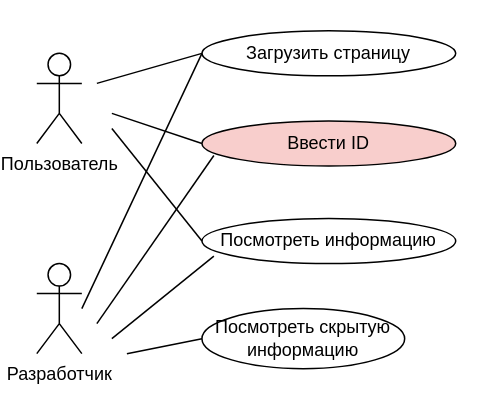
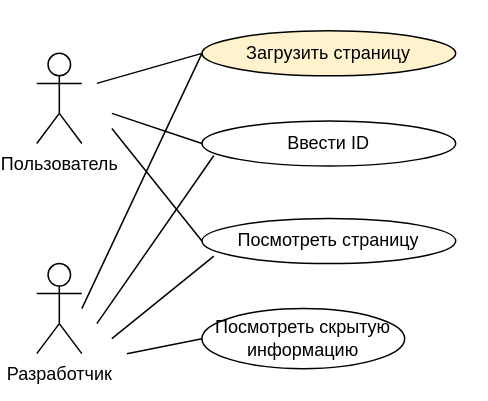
(329, 53) -> (329, 53)
(329, 143) -> (329, 143)
(329, 241) -> (329, 241)
